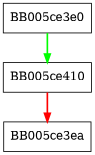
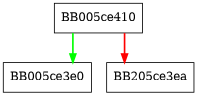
(47, 44) -> (73, 44)
(47, 137) -> (150, 77)
